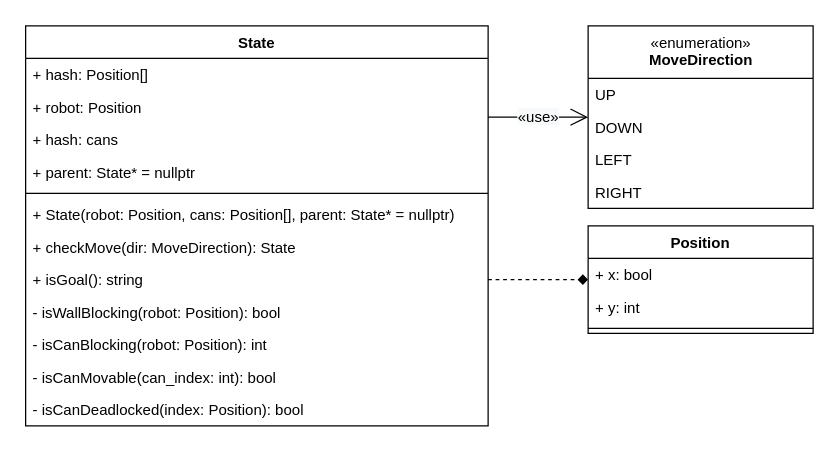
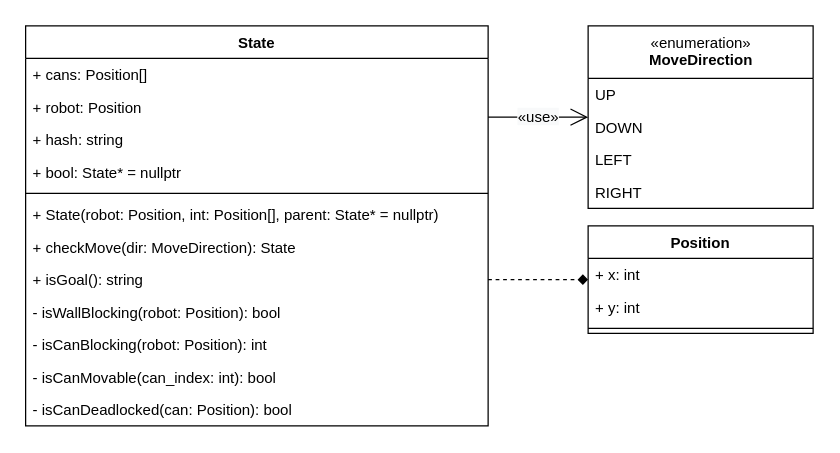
(98, 75) -> (98, 75)
(77, 140) -> (84, 140)
(128, 173) -> (118, 173)
(281, 215) -> (275, 215)
(625, 275) -> (621, 275)
(179, 410) -> (173, 410)
